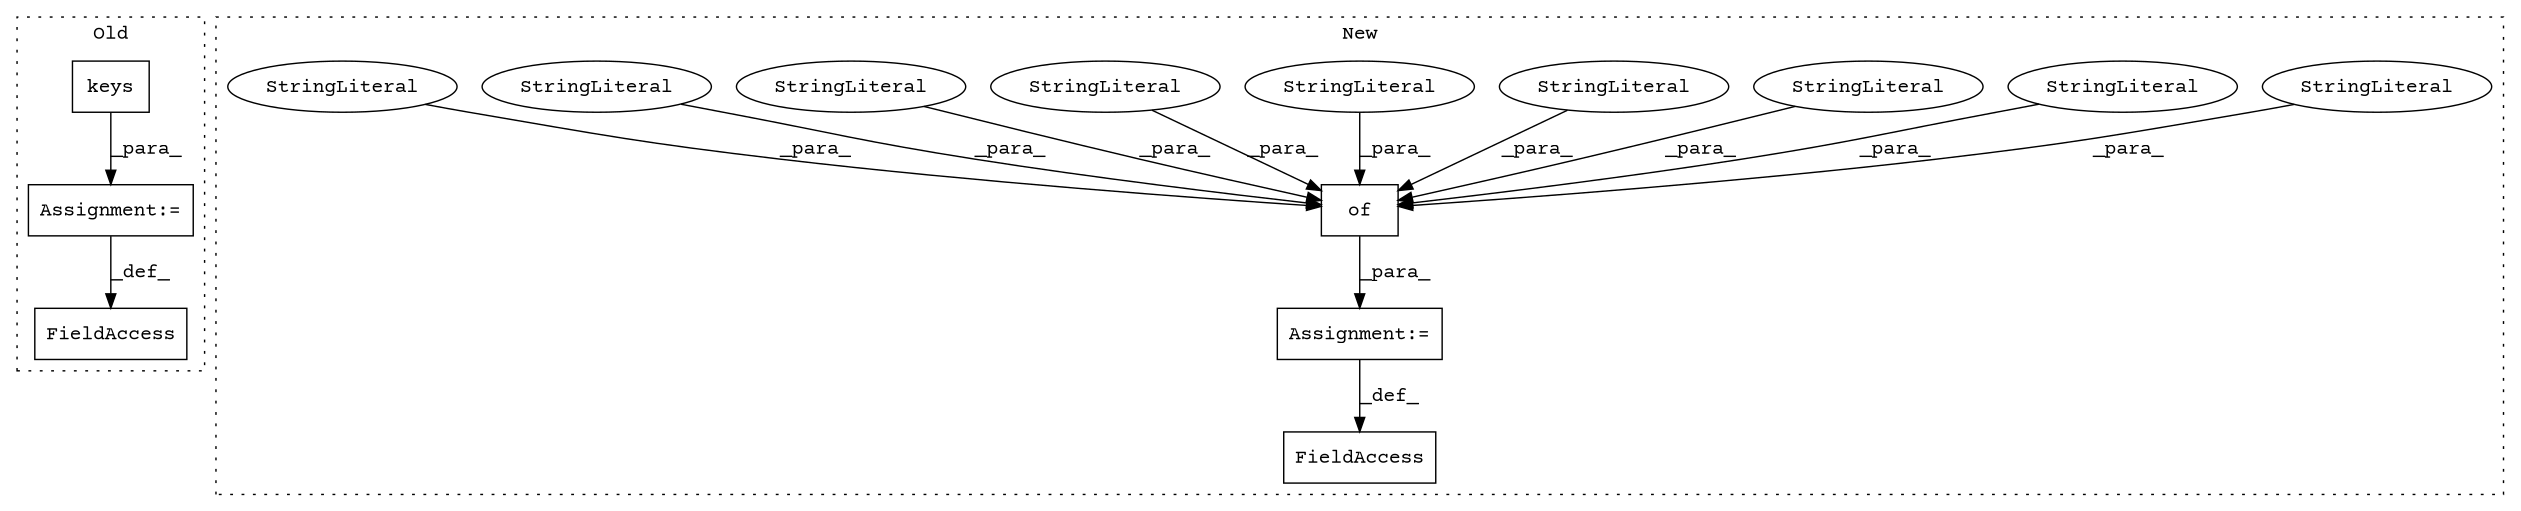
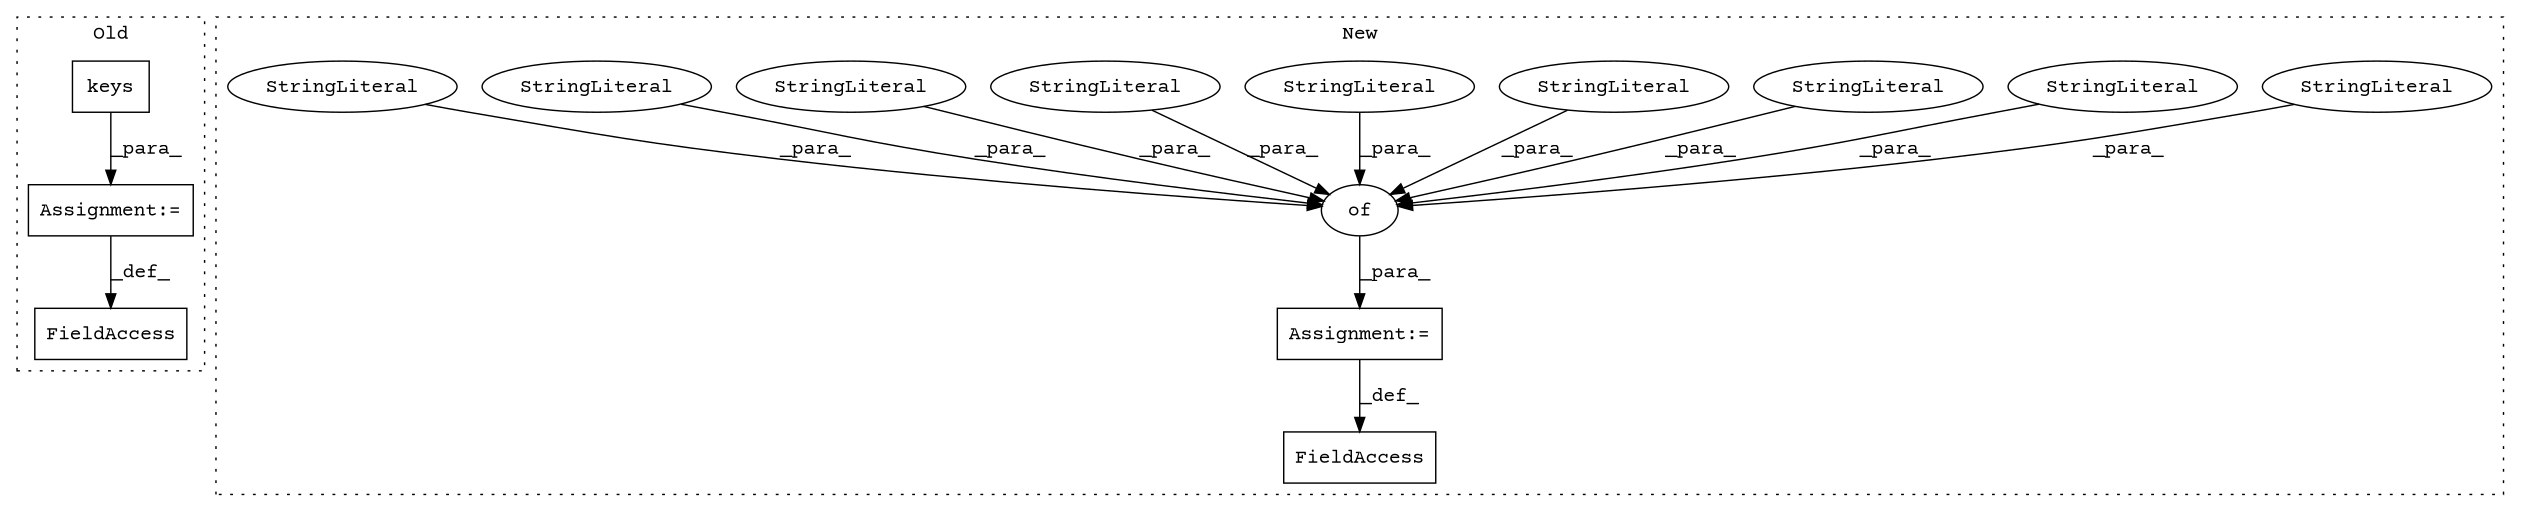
(1360, 210) -> (1360, 210)
